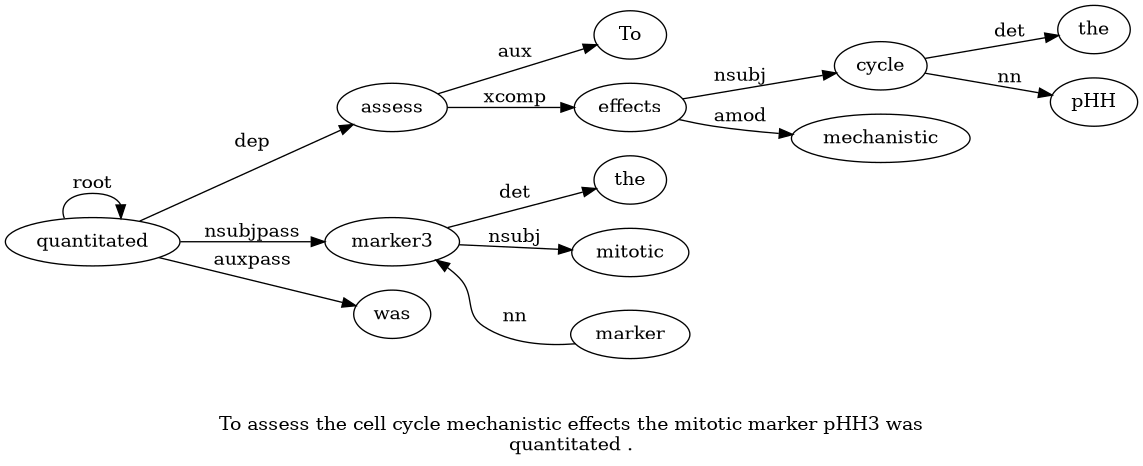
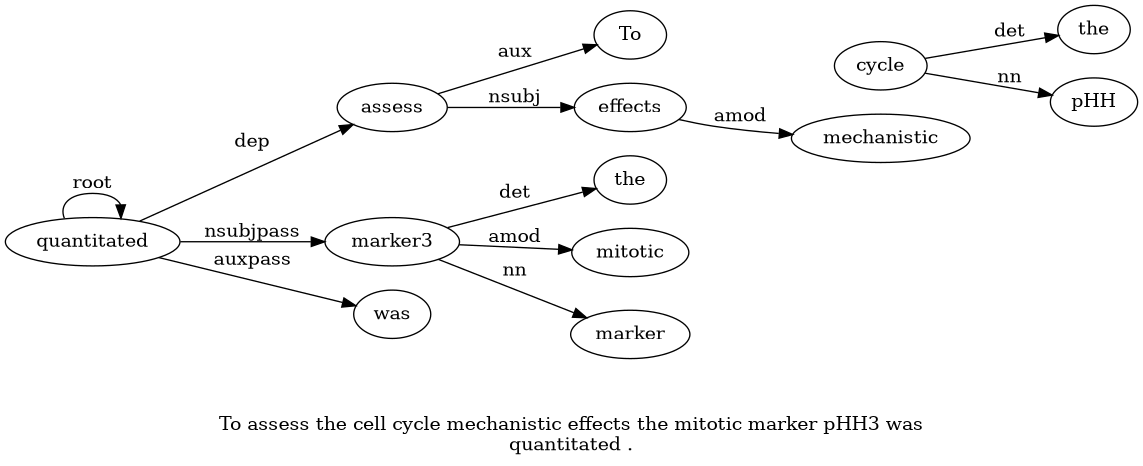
(753, 87) -> none
(515, 97) -> (515, 97)
(515, 237) -> (515, 237)
(494, 332) -> (506, 286)
